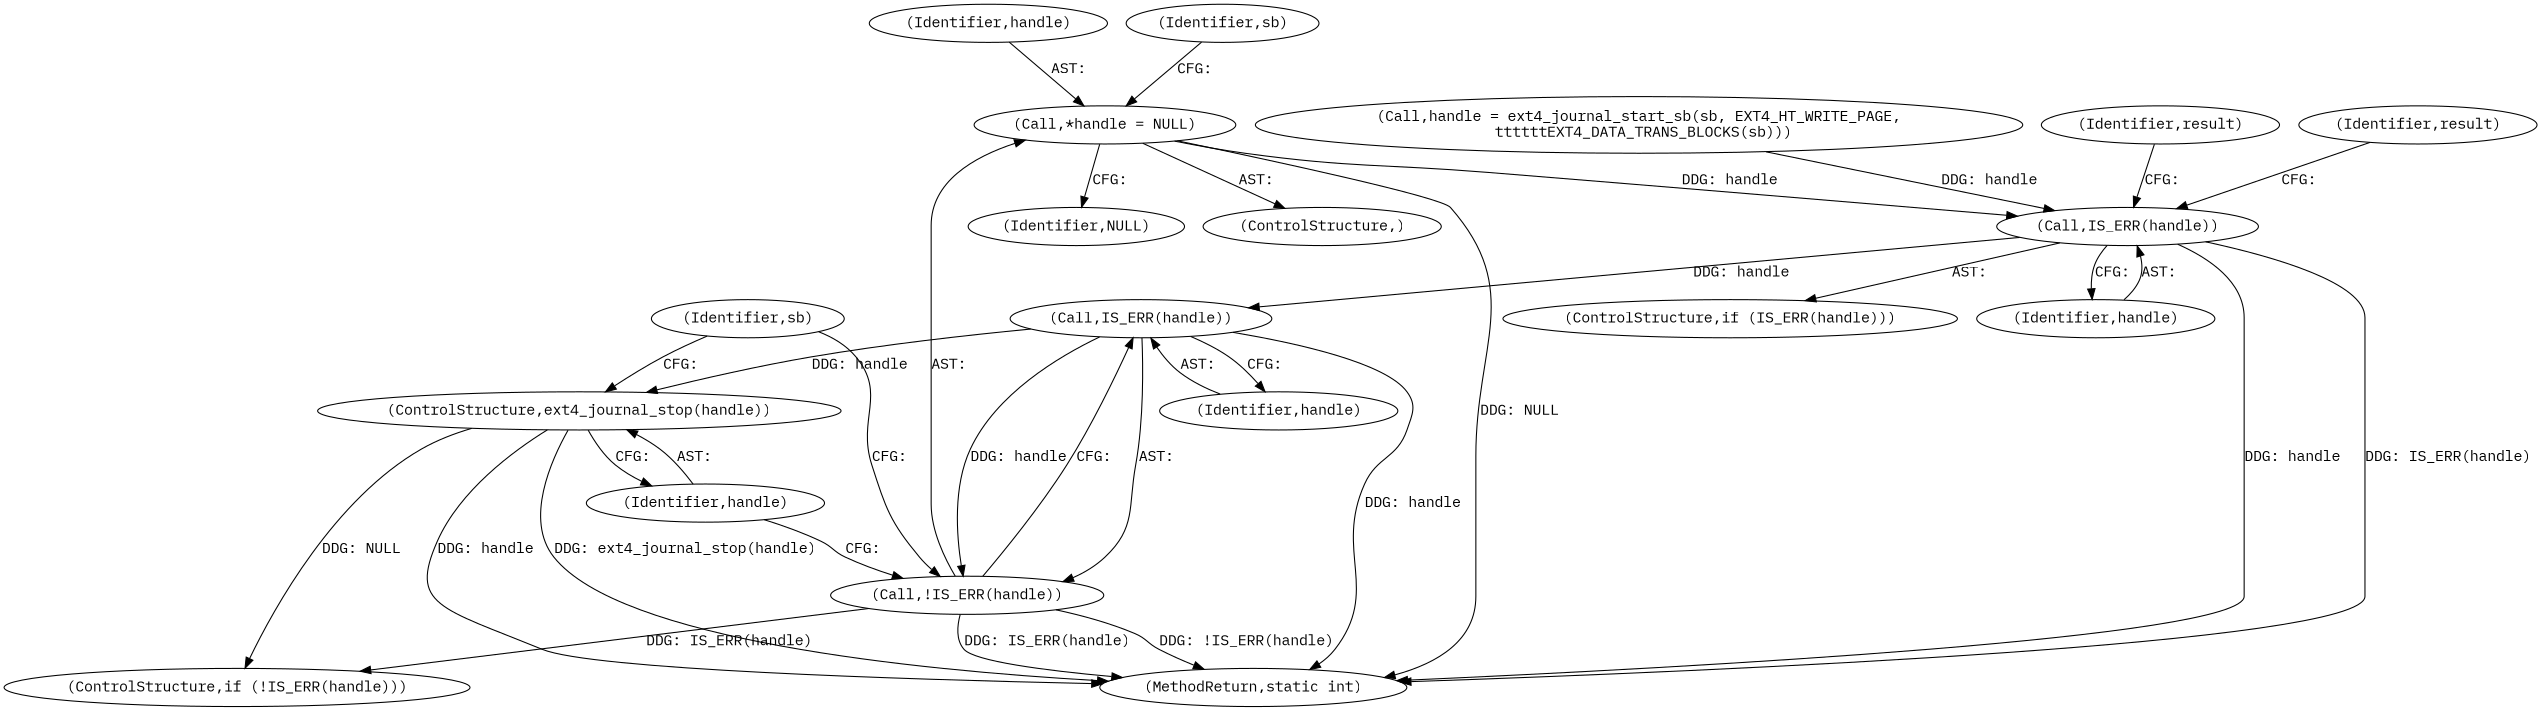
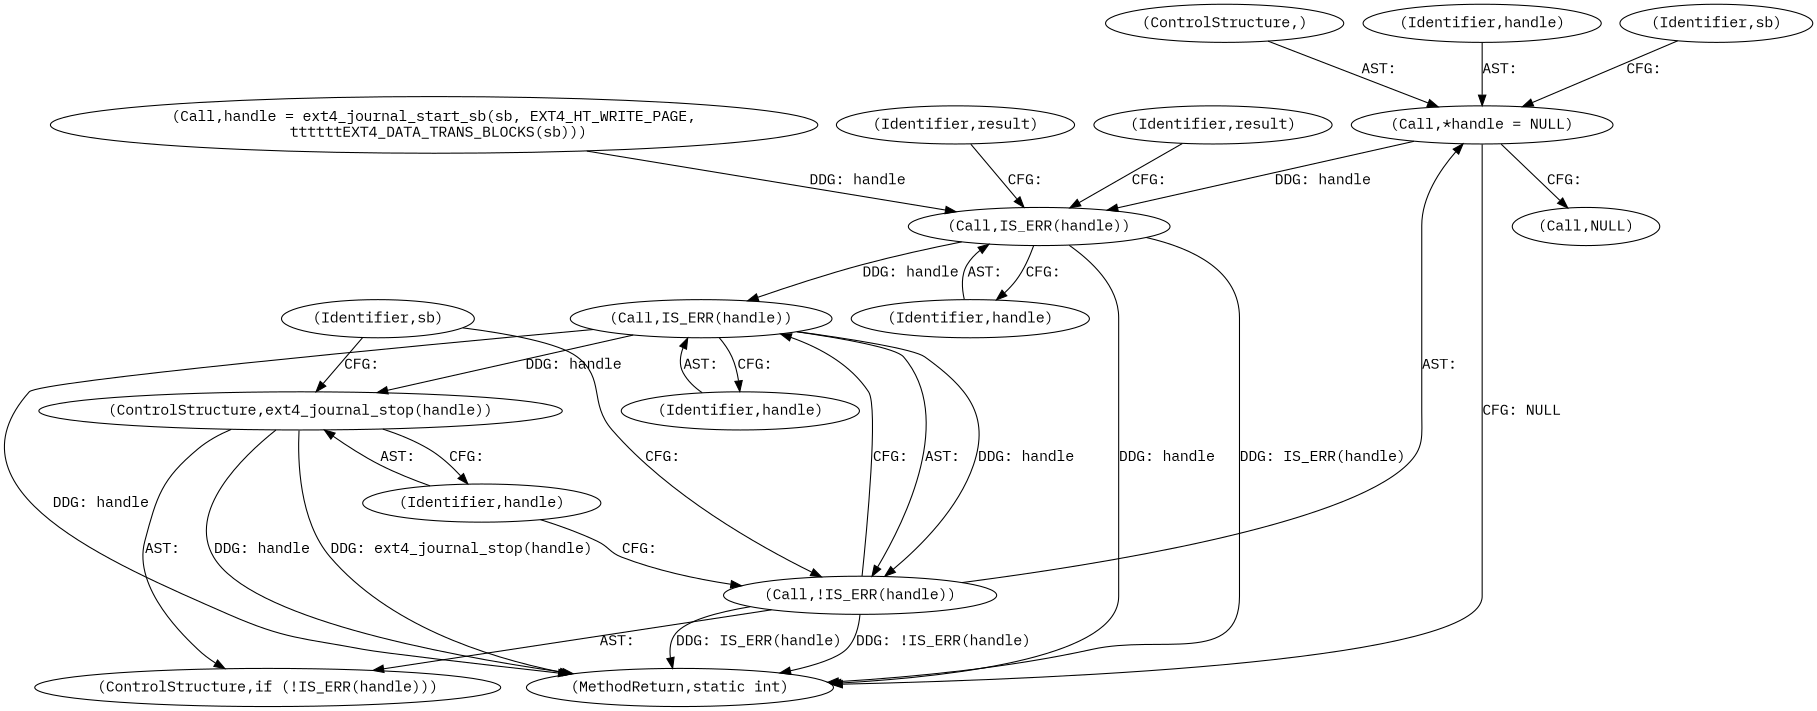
(1209, 174) -> (1348, 72)
(1076, 227) -> (1586, 227)
(1730, 319) -> none
(1520, 411) -> (1522, 411)
(362, 549) -> (167, 549)
(729, 641) -> (622, 641)
